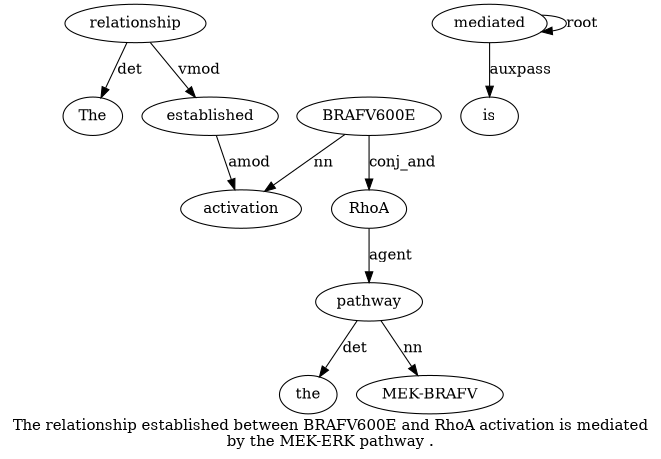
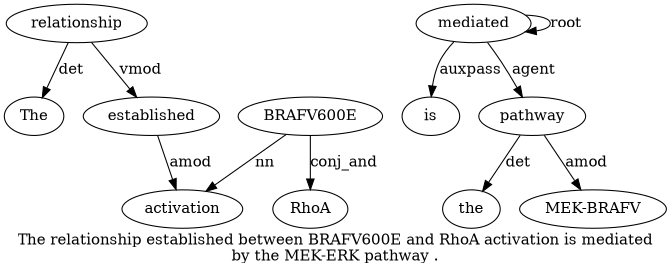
(369, 250) -> (503, 65)
(413, 348) -> (587, 163)
